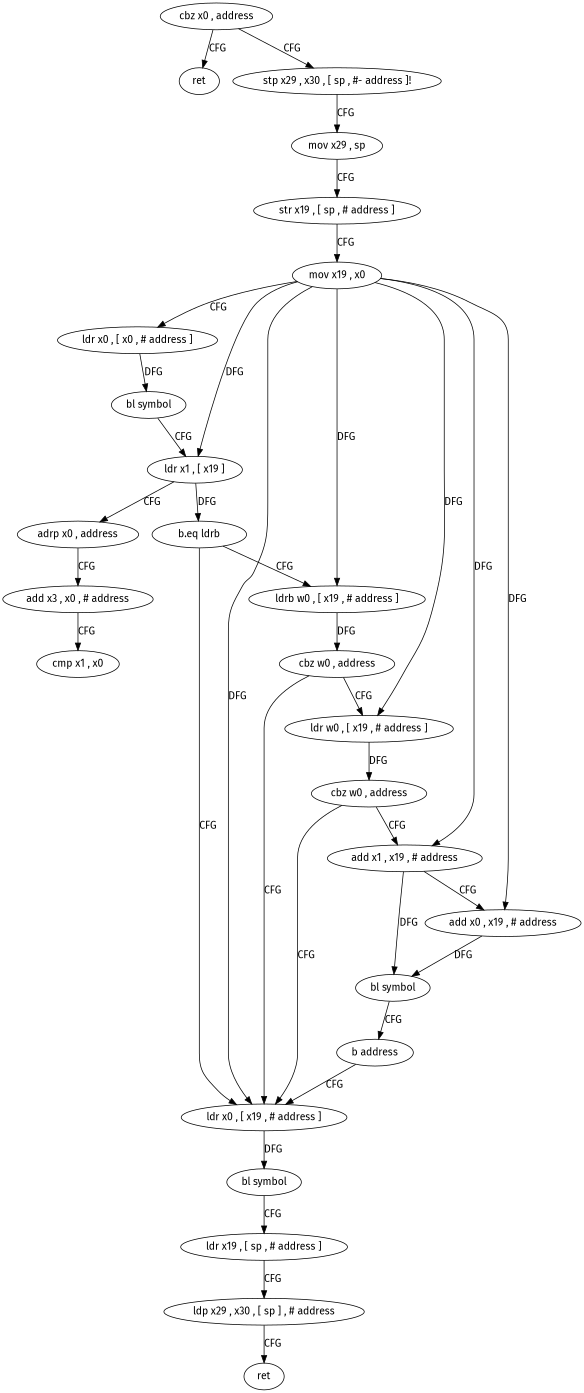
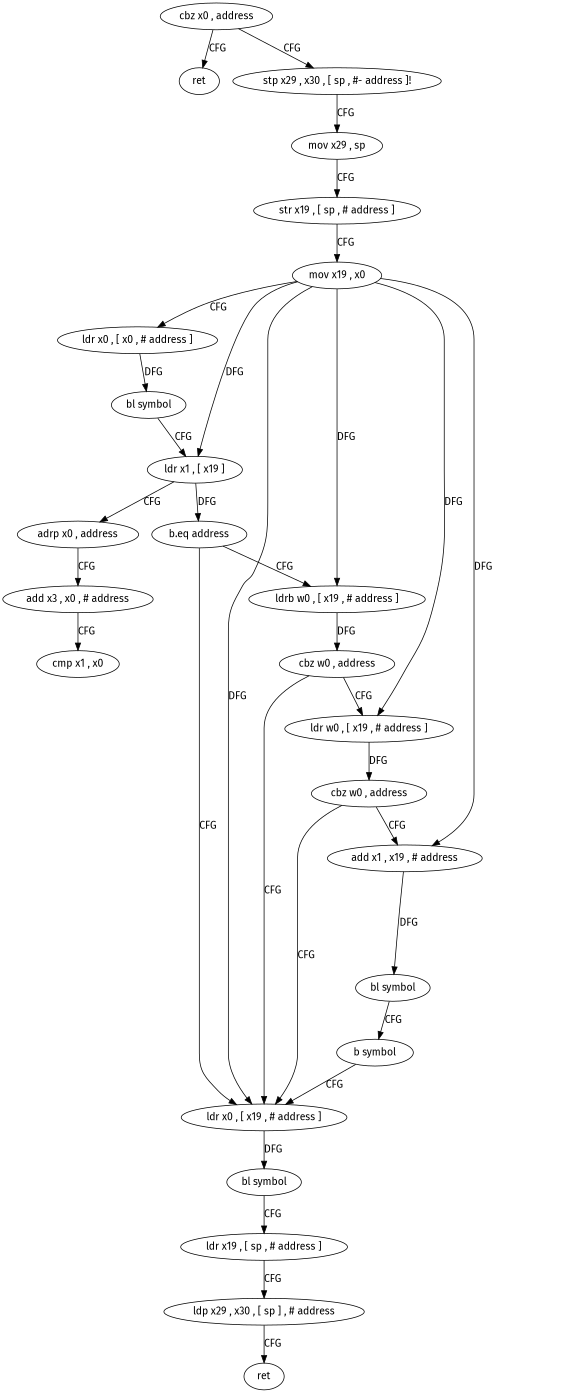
(199, 535) -> (199, 535)
(503, 923) -> none
(375, 1053) -> (375, 1053)
